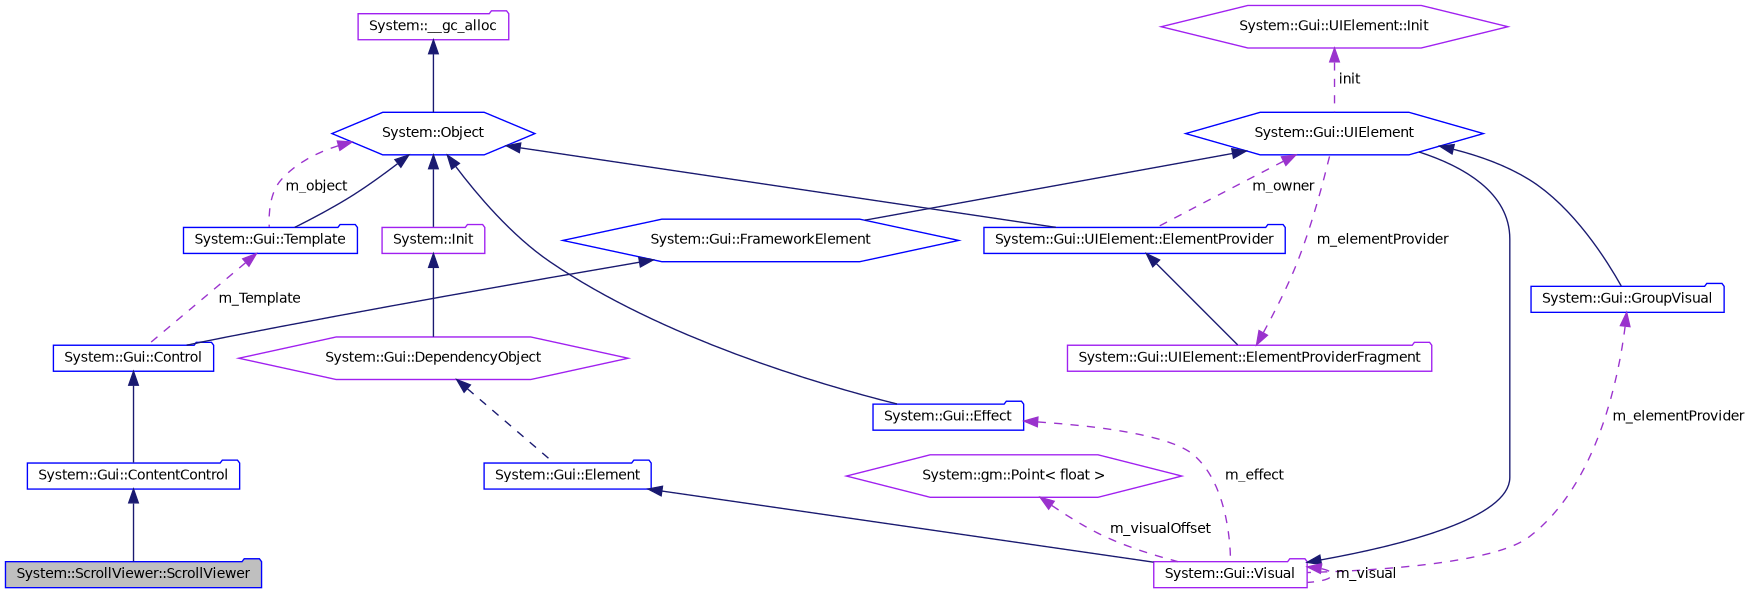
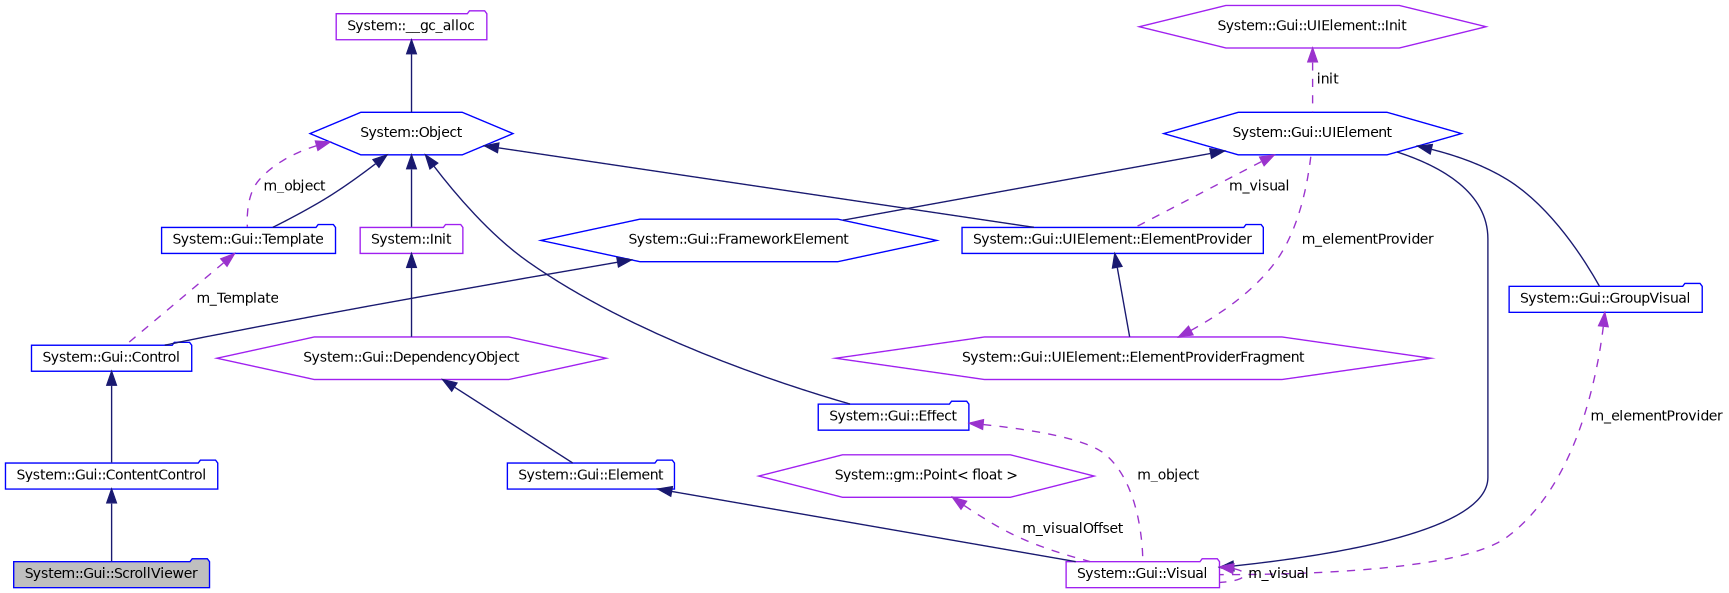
(1282, 187) -> (1258, 187)
(1250, 358) -> (1133, 358)
(511, 426) -> (514, 425)
(1252, 476) -> (1167, 476)
(134, 575) -> (112, 575)
